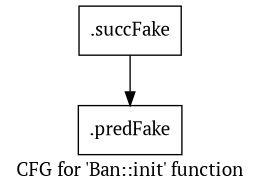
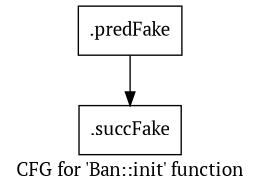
(130, 74) -> (130, 74)
